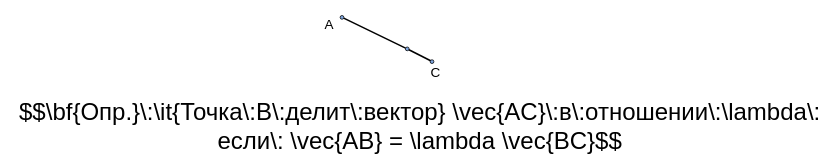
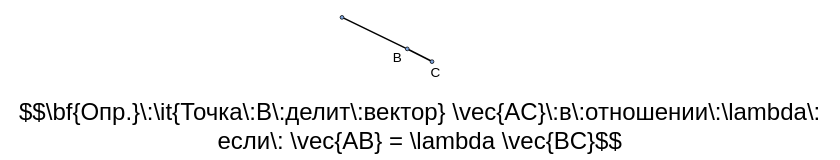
(329, 24) -> none
none -> (397, 58)
